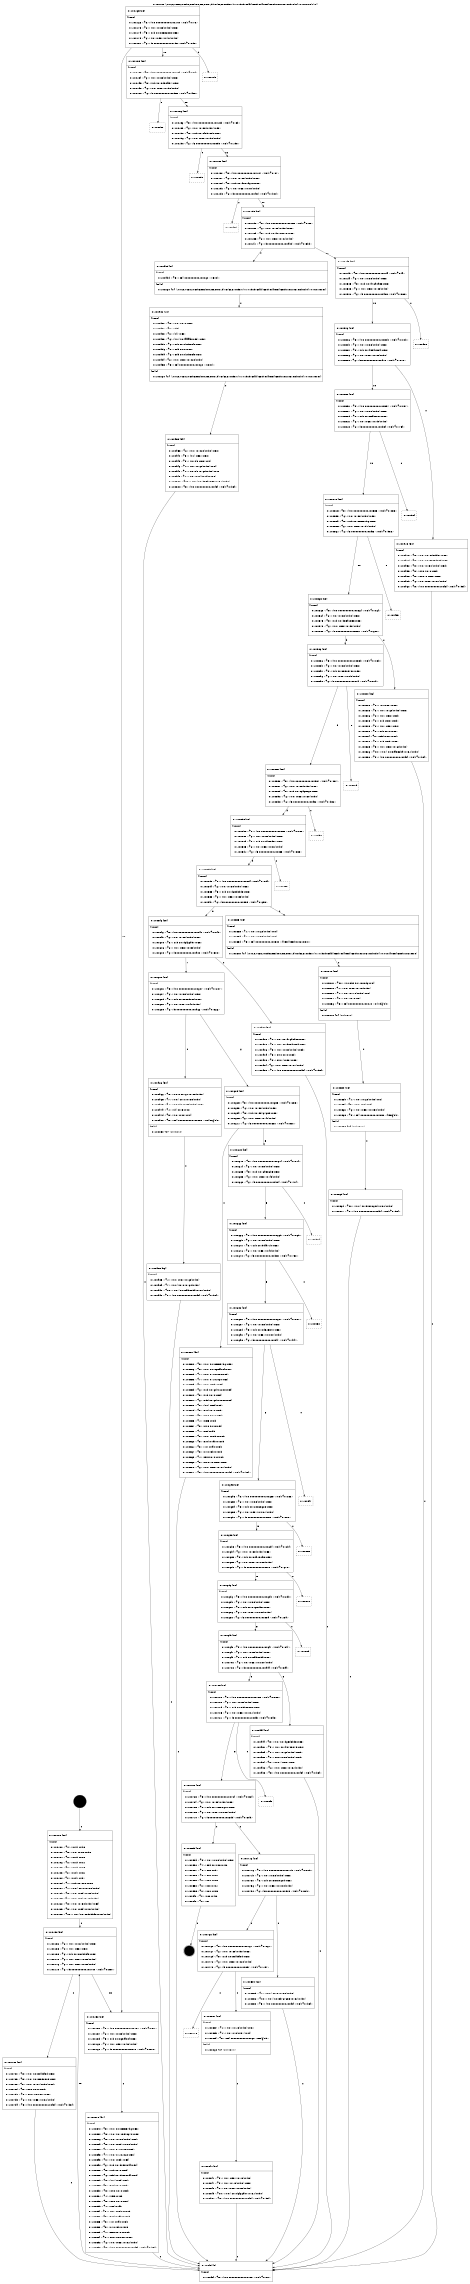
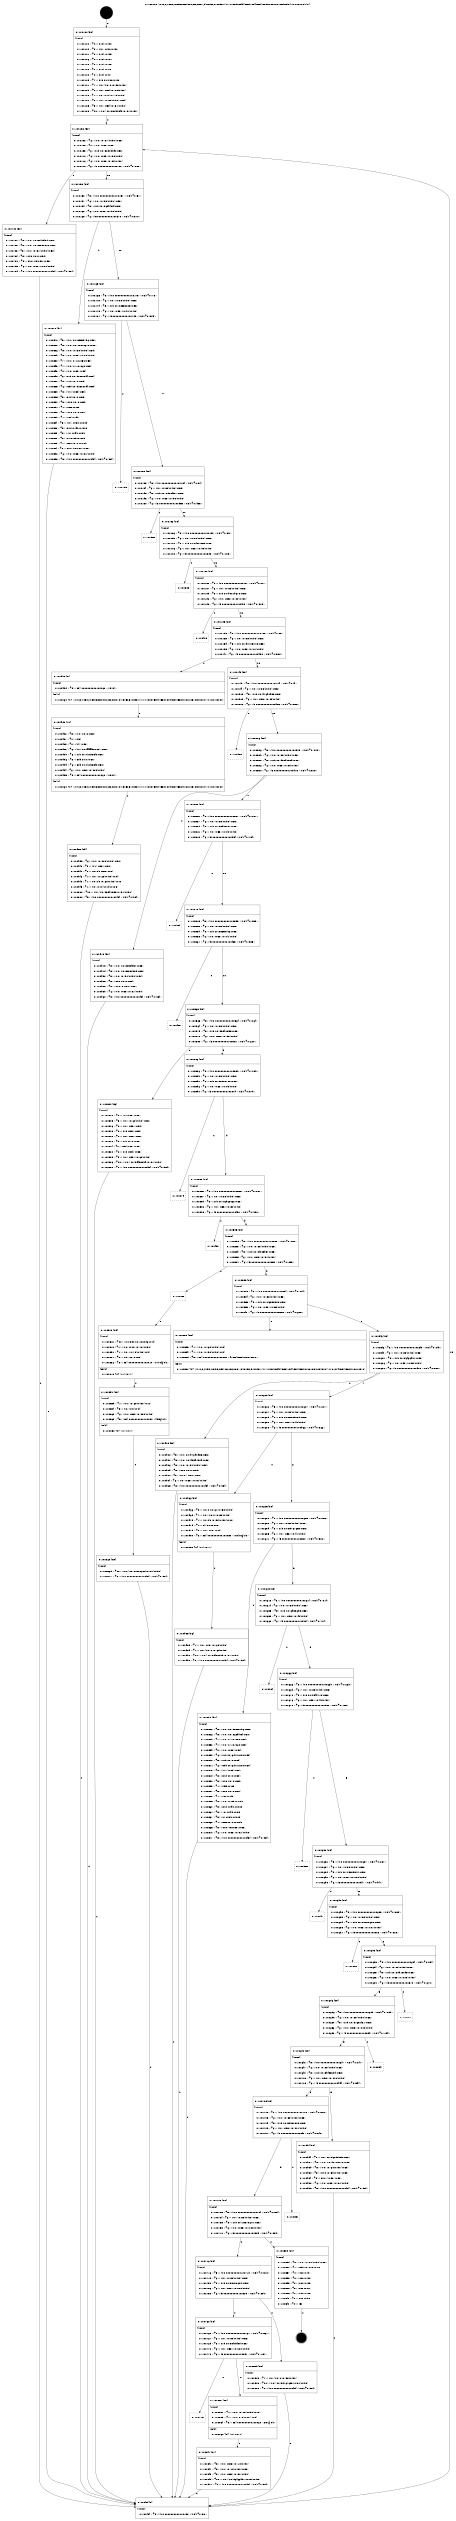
(336, 962) -> (166, 1313)
(122, 1028) -> (114, 249)
